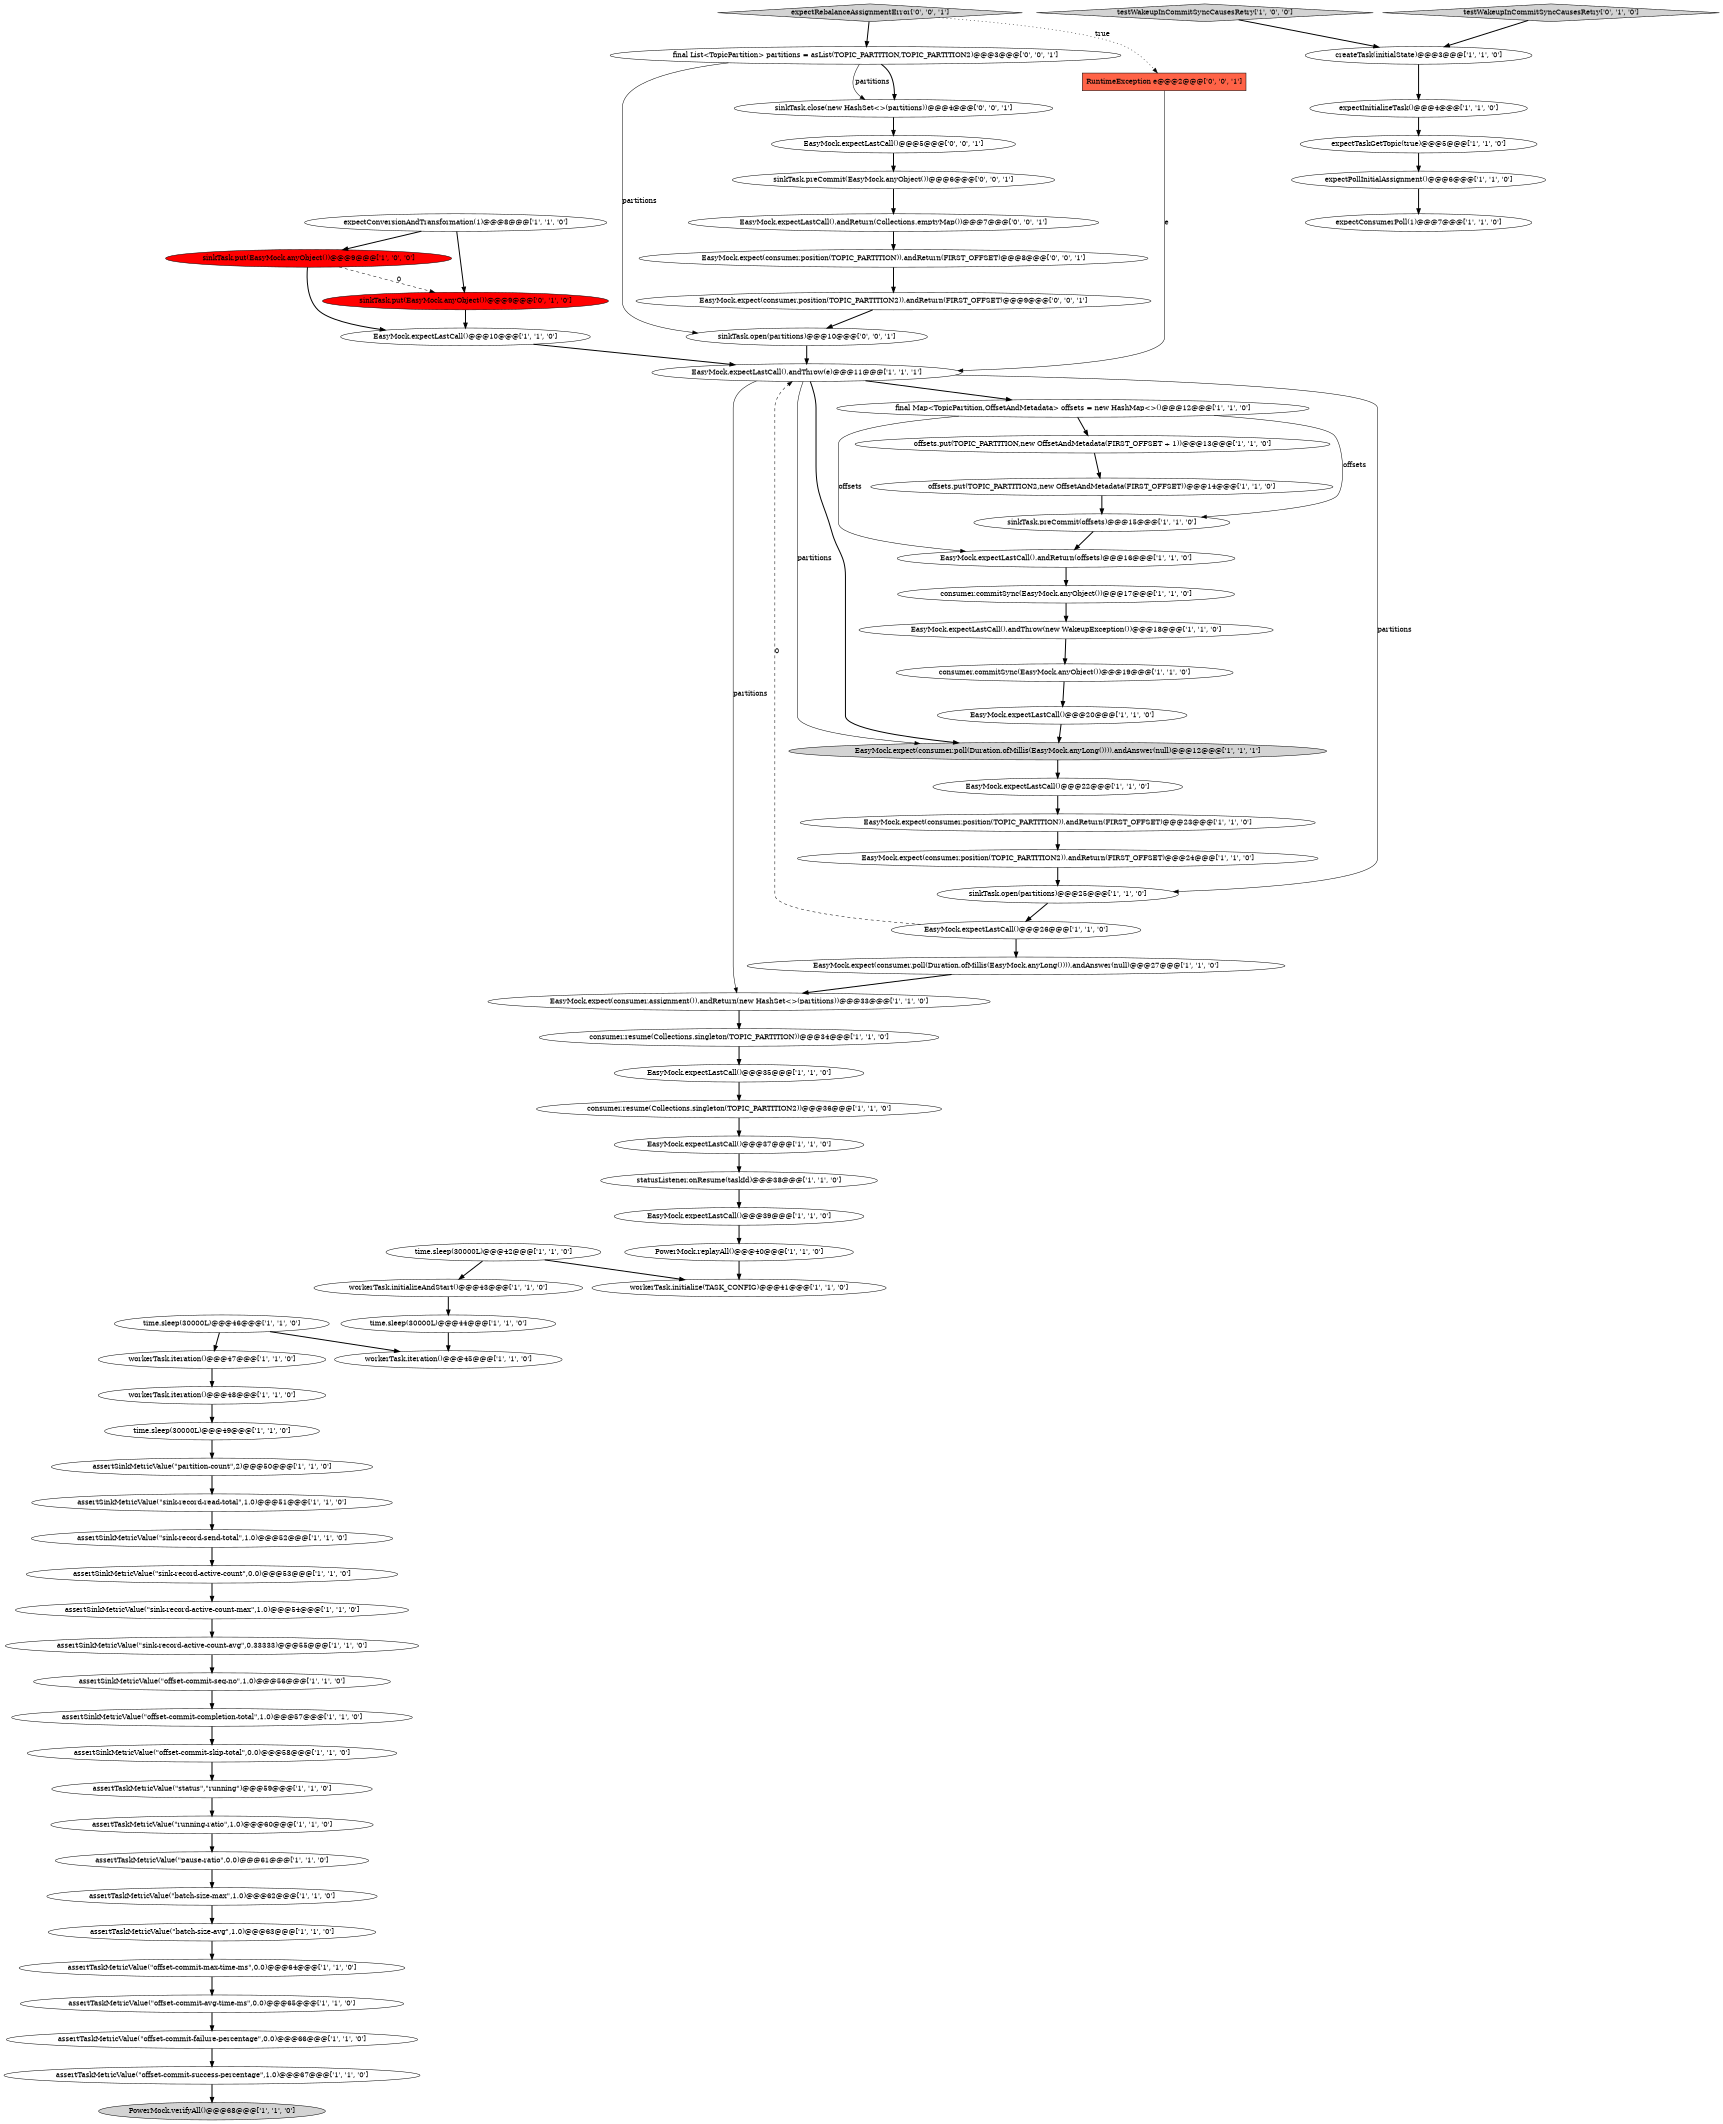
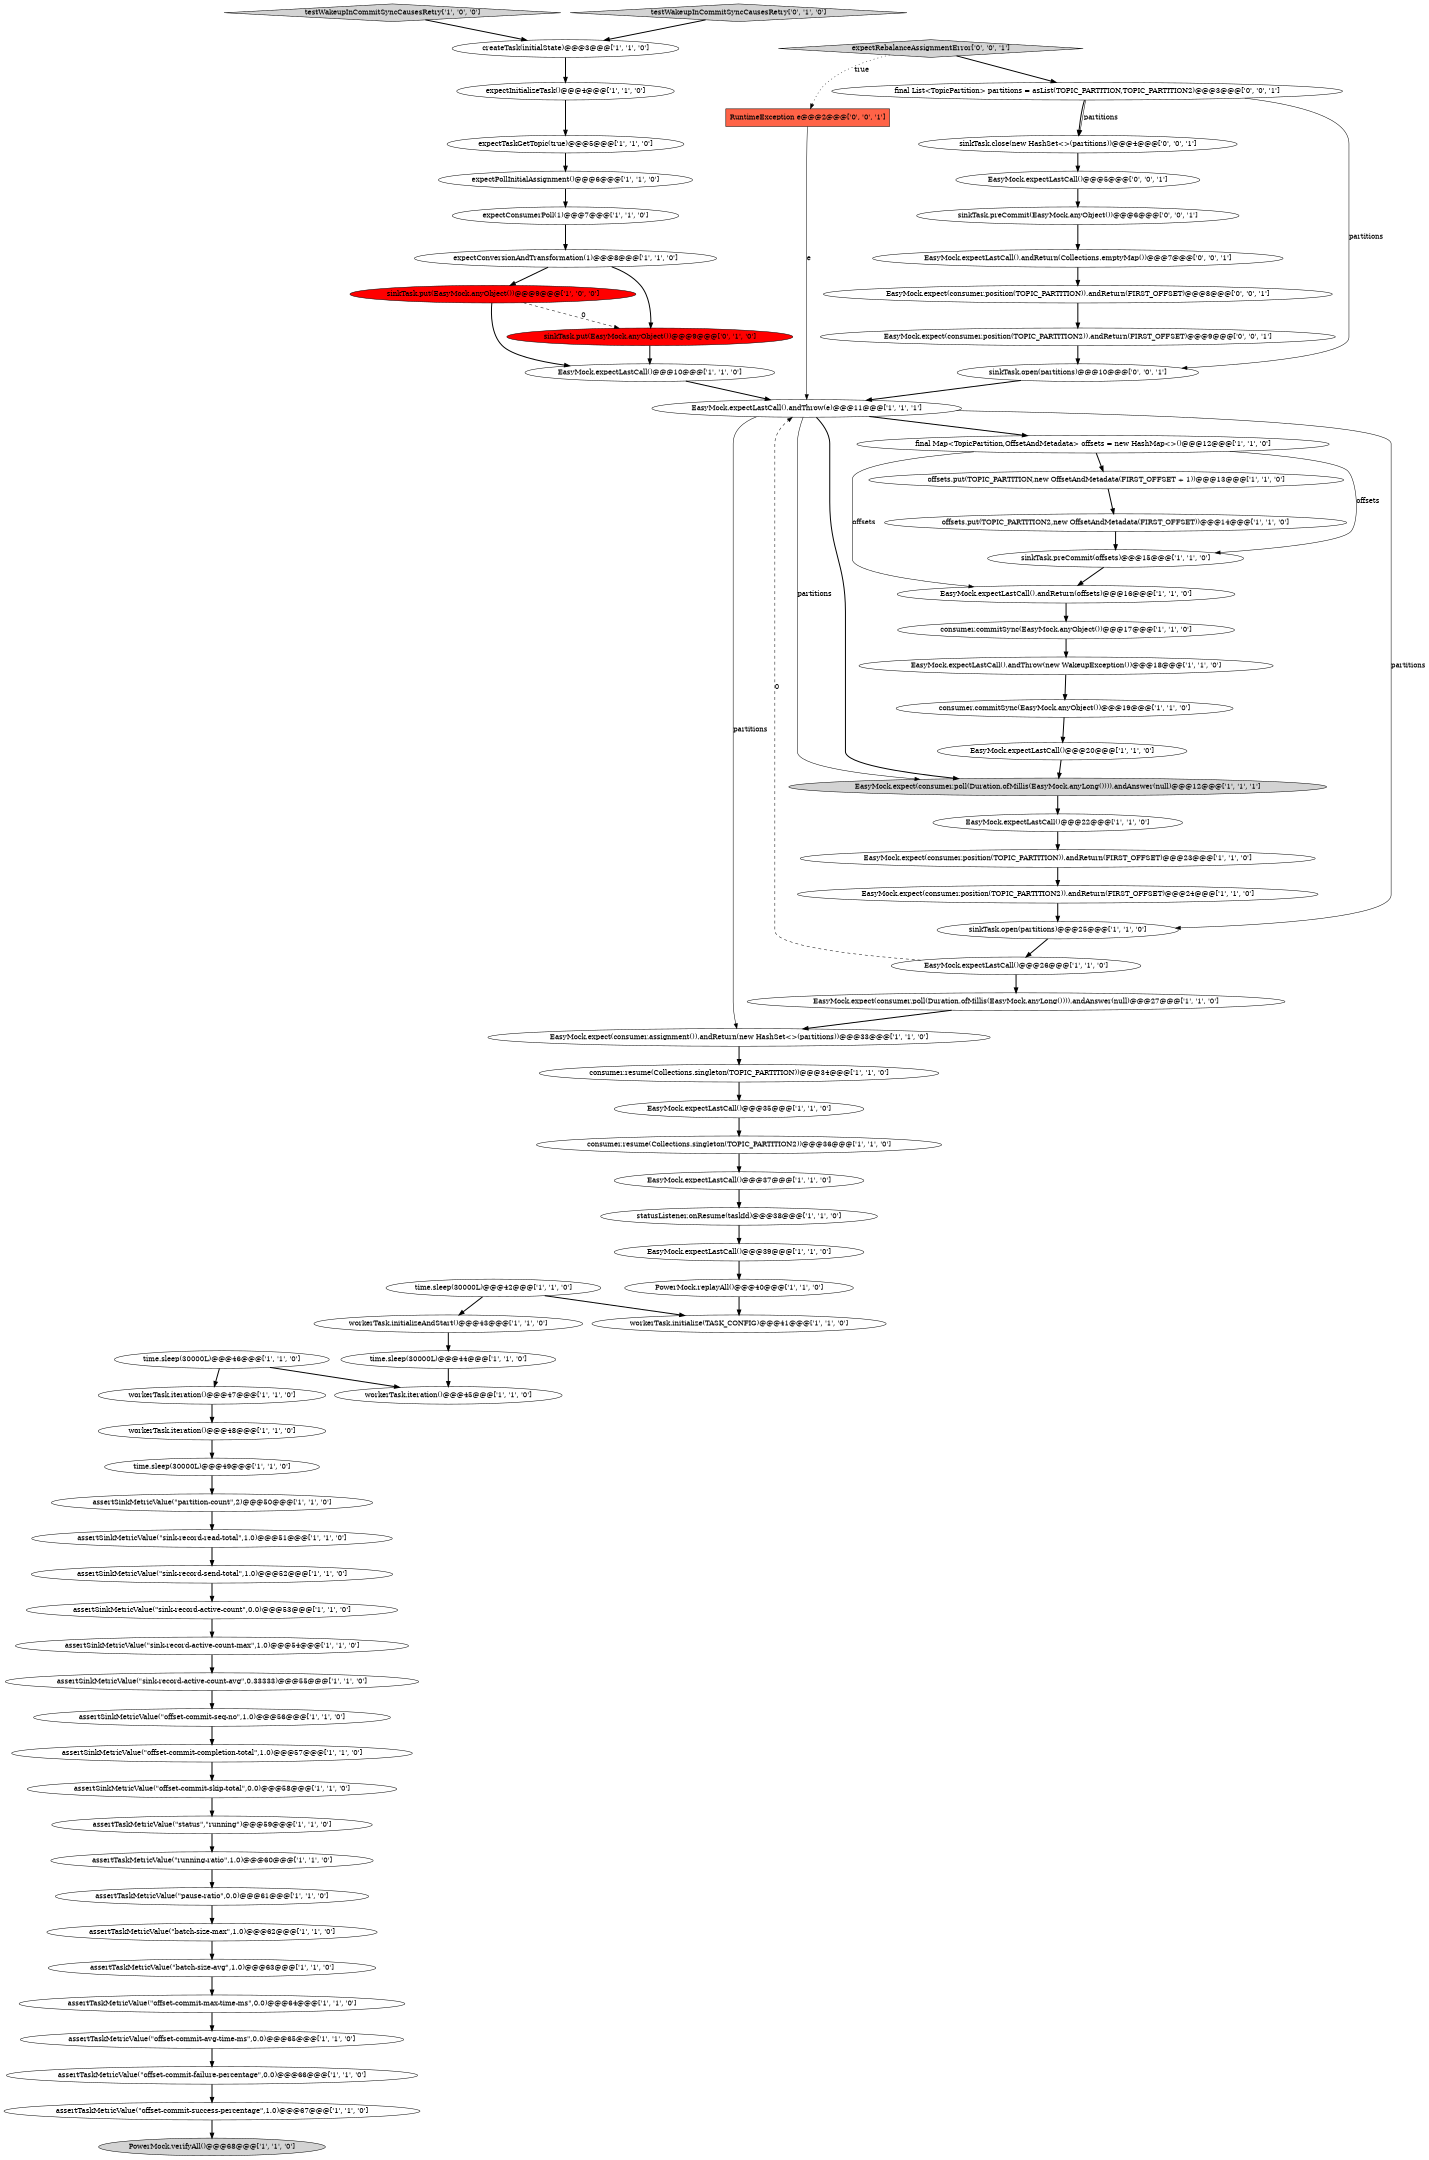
none -> (565, 235)
